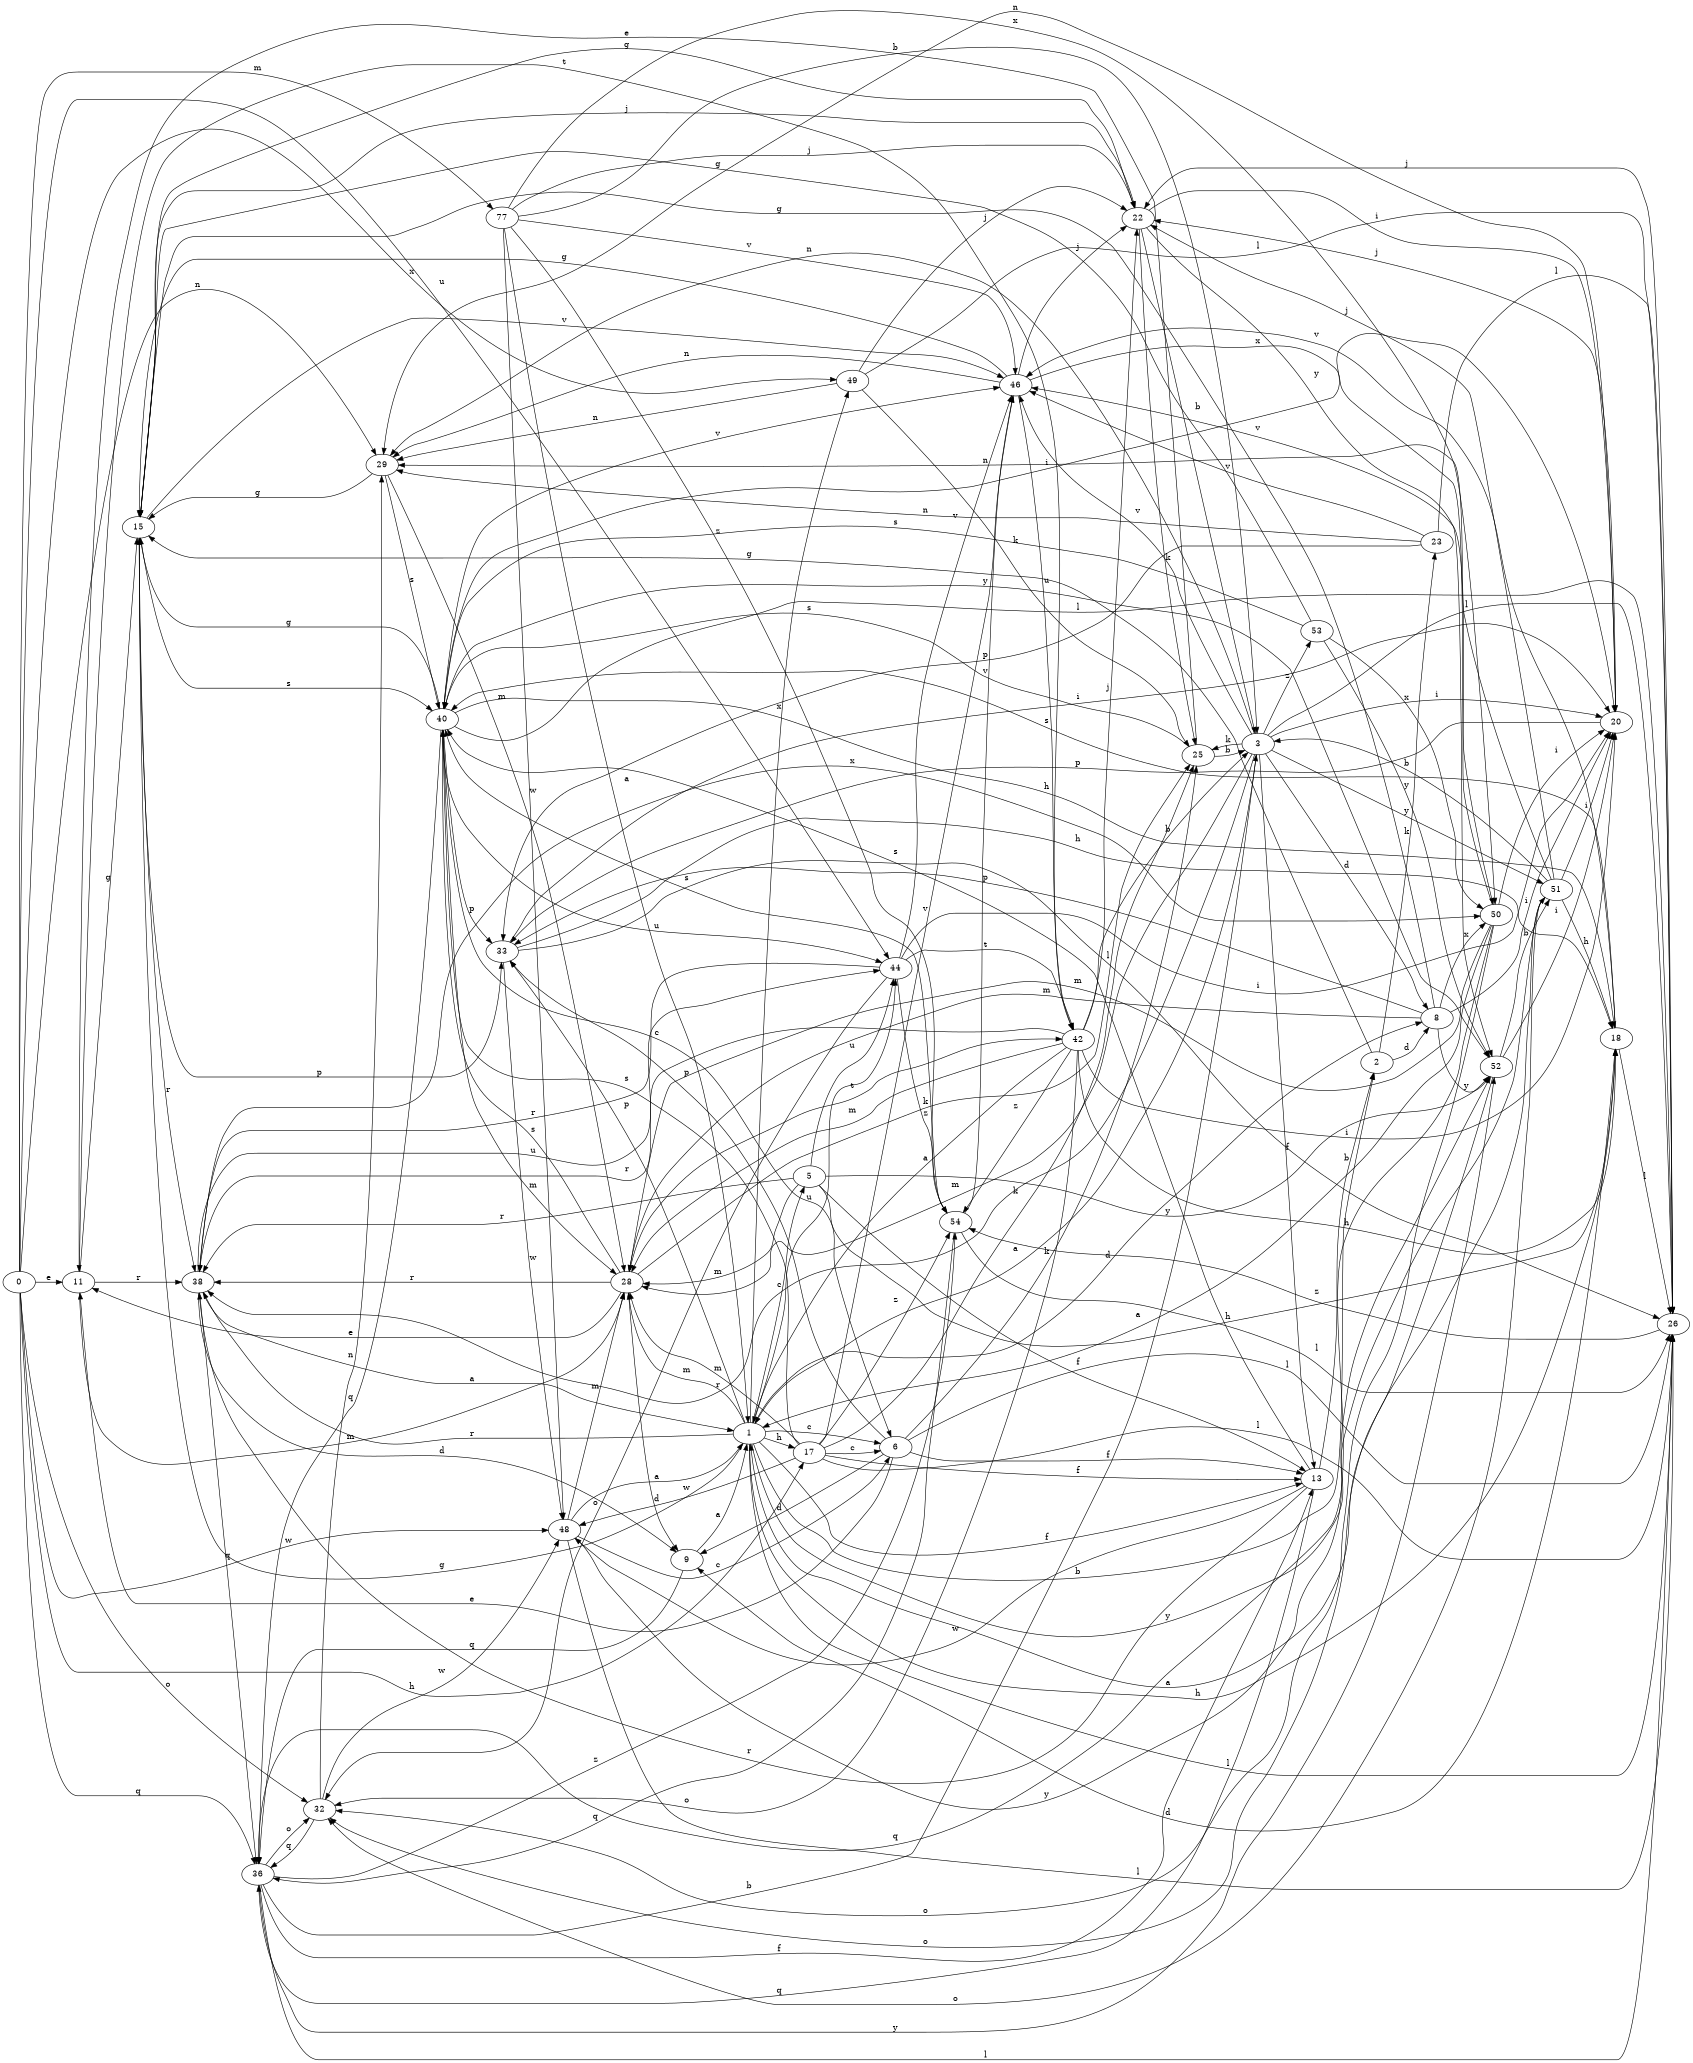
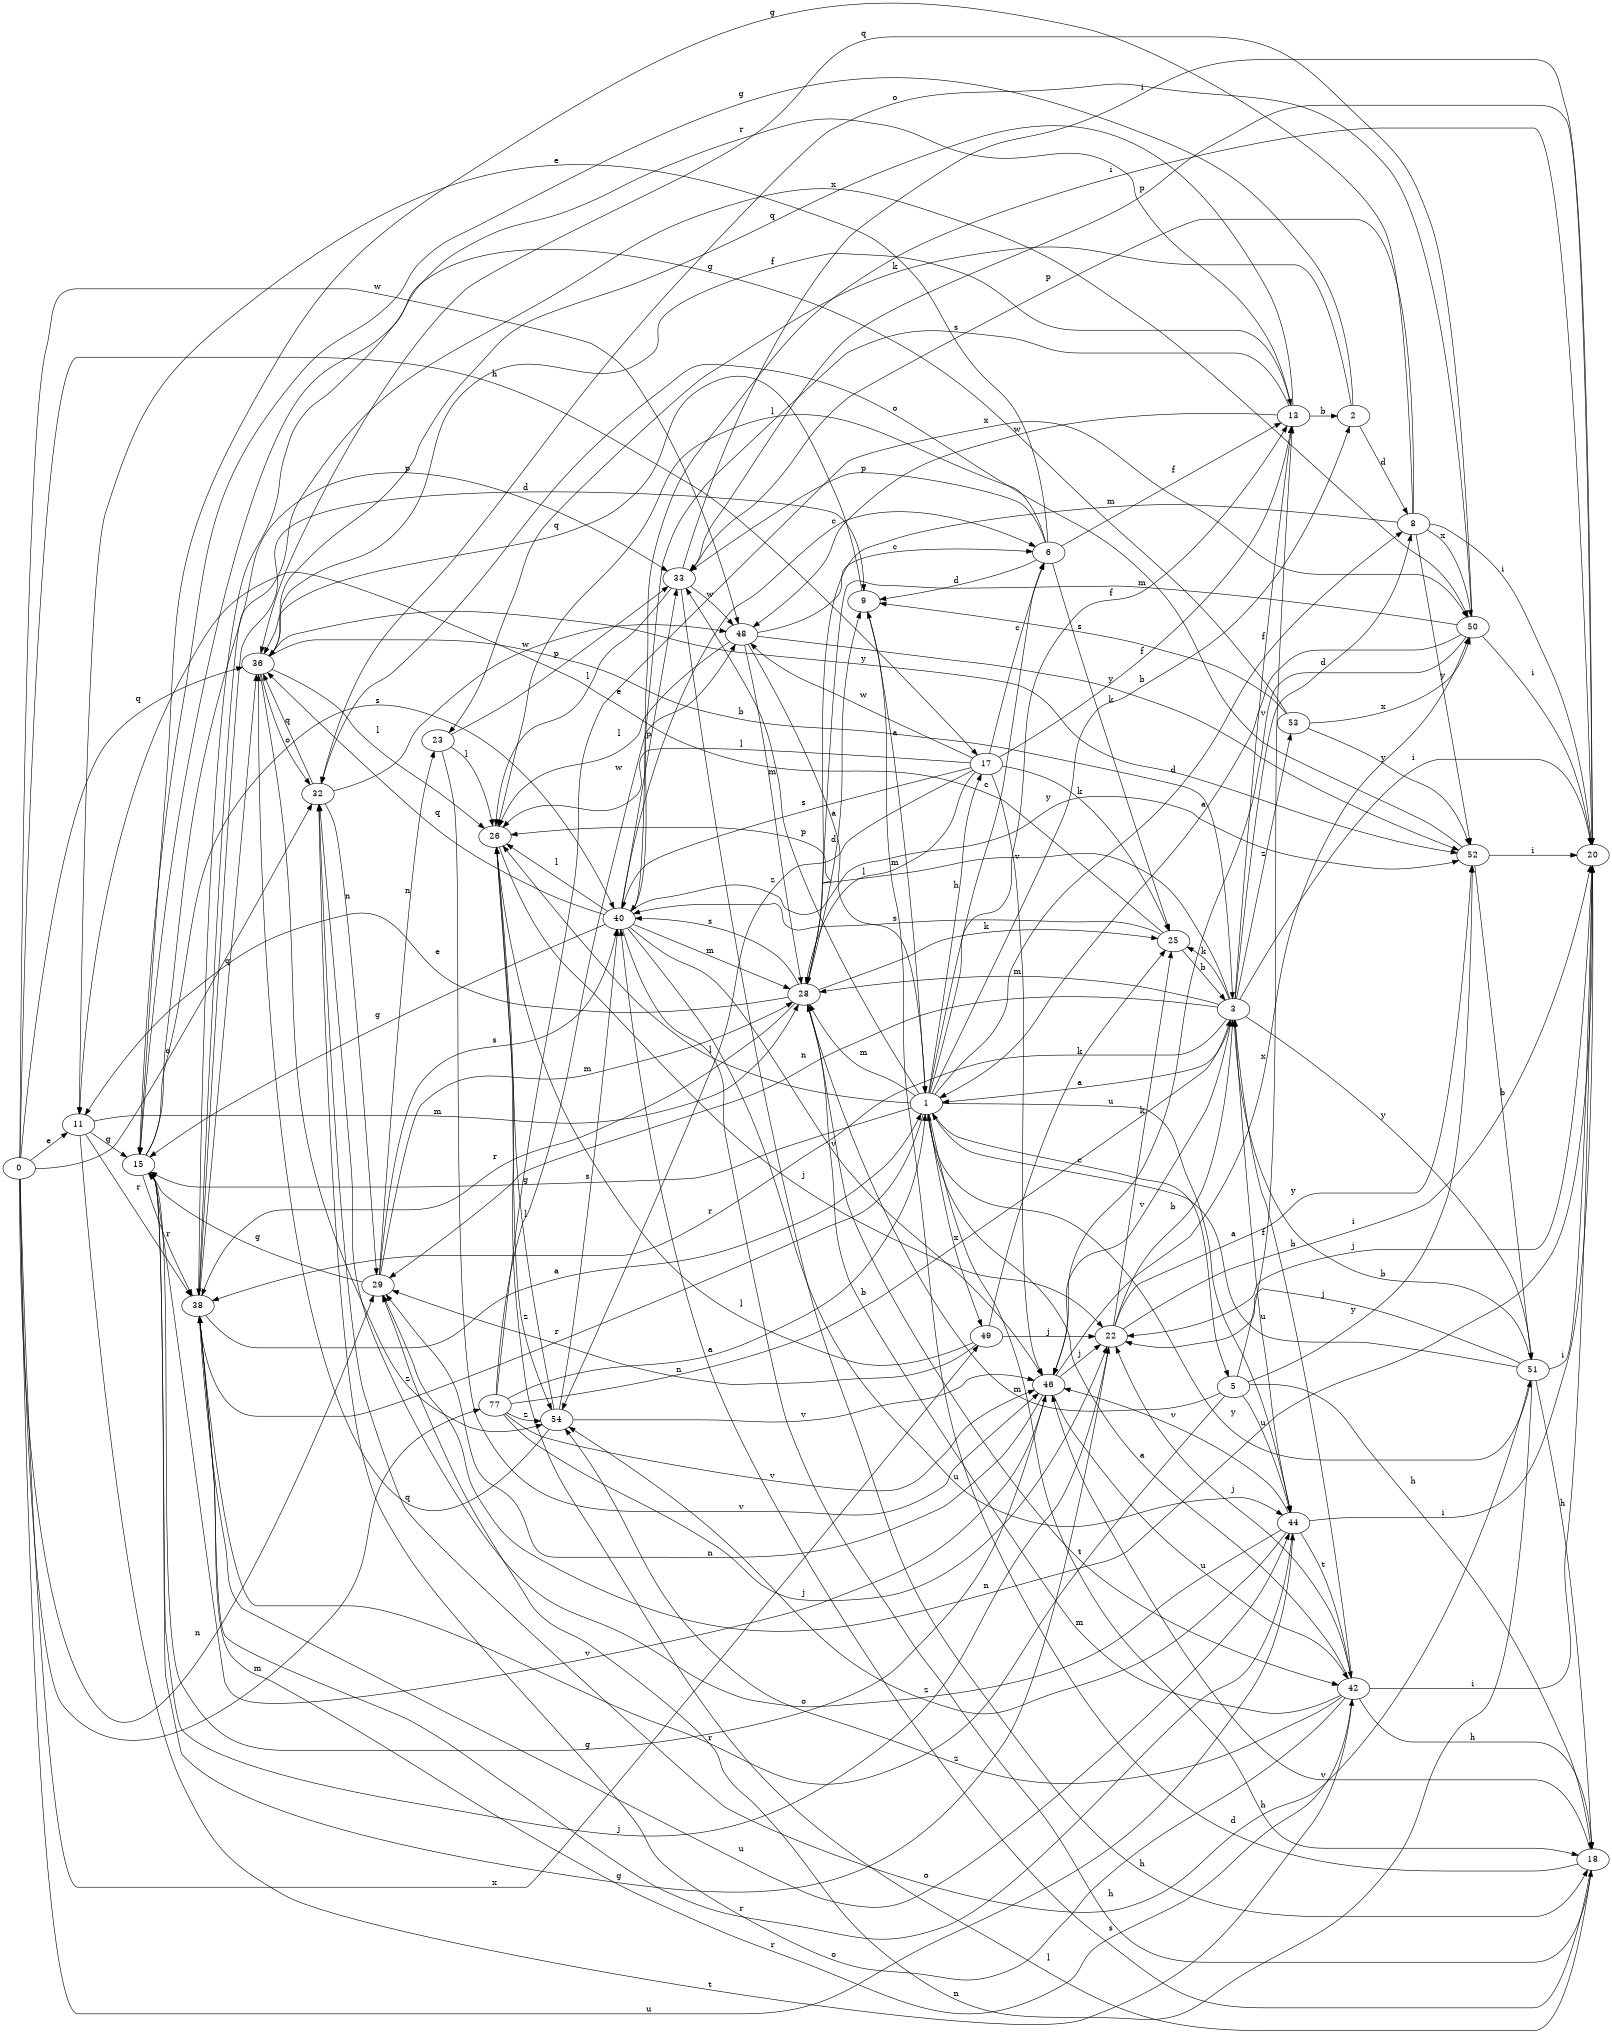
(911, 515) -> (398, 1028)
(831, 526) -> (1095, 634)
none -> (1253, 1252)
